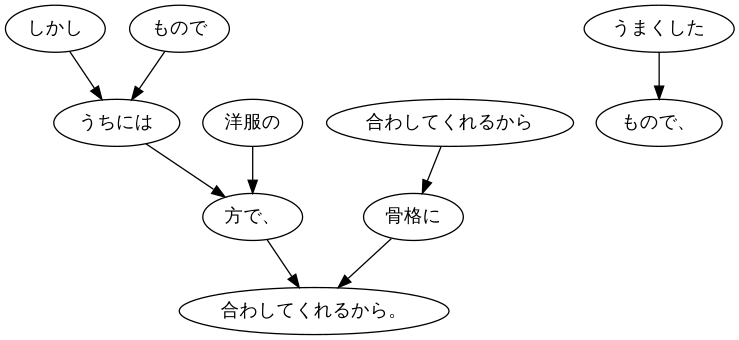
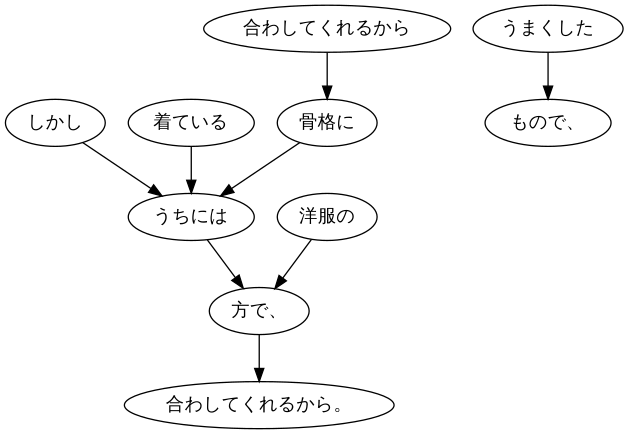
(180, 29) -> (191, 123)
(370, 258) -> (266, 166)
